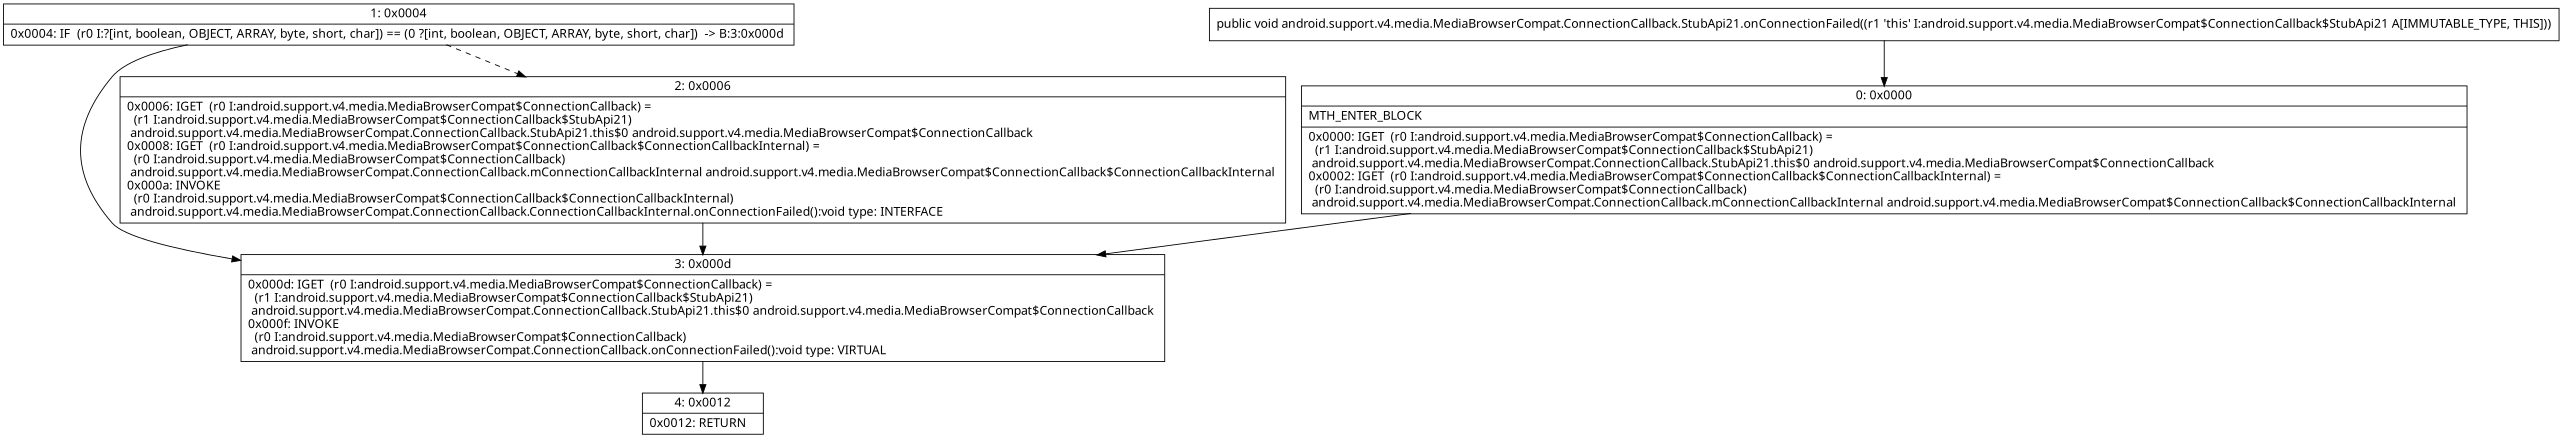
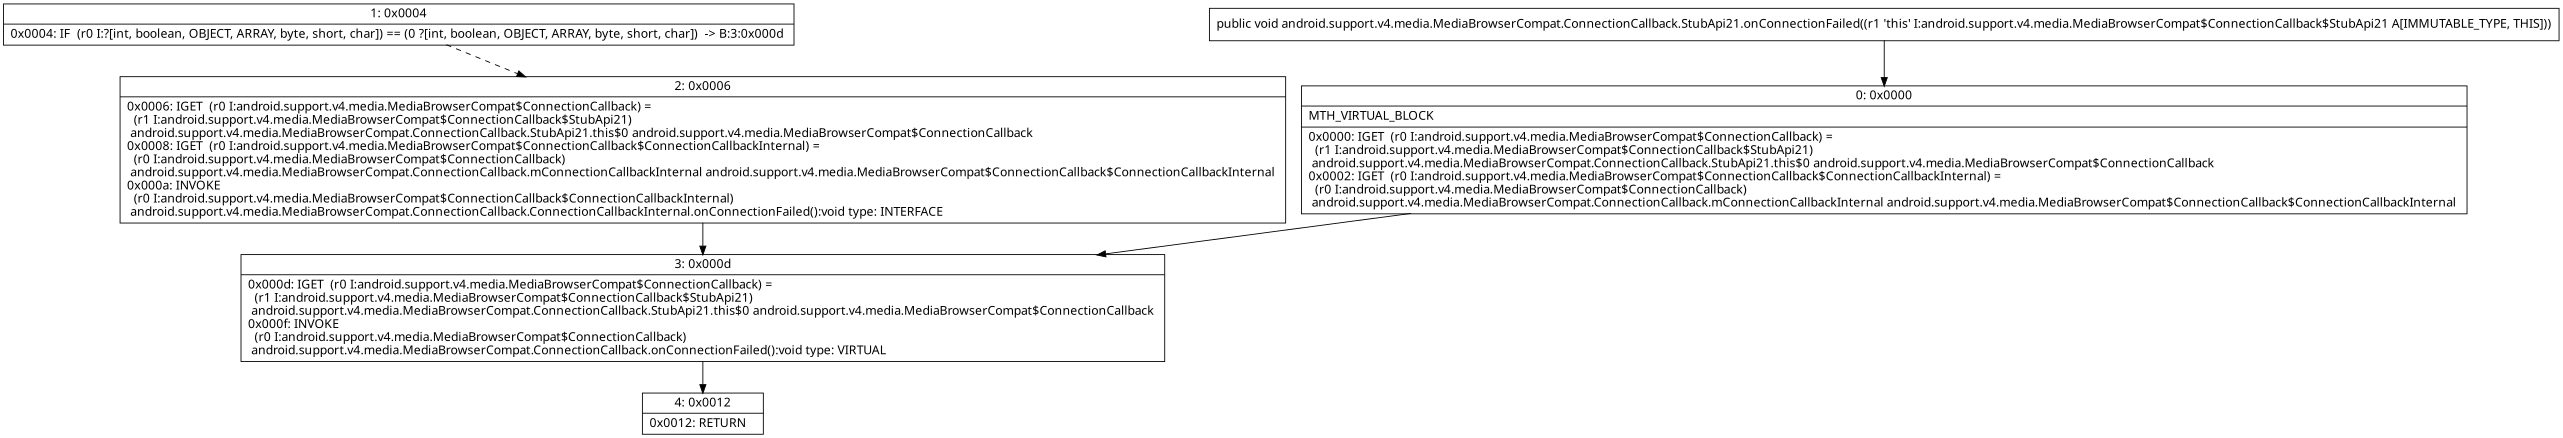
(1365, 116) -> (1372, 116)
(83, 171) -> none
